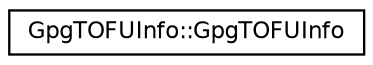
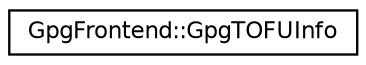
(187, 32) -> (183, 32)
